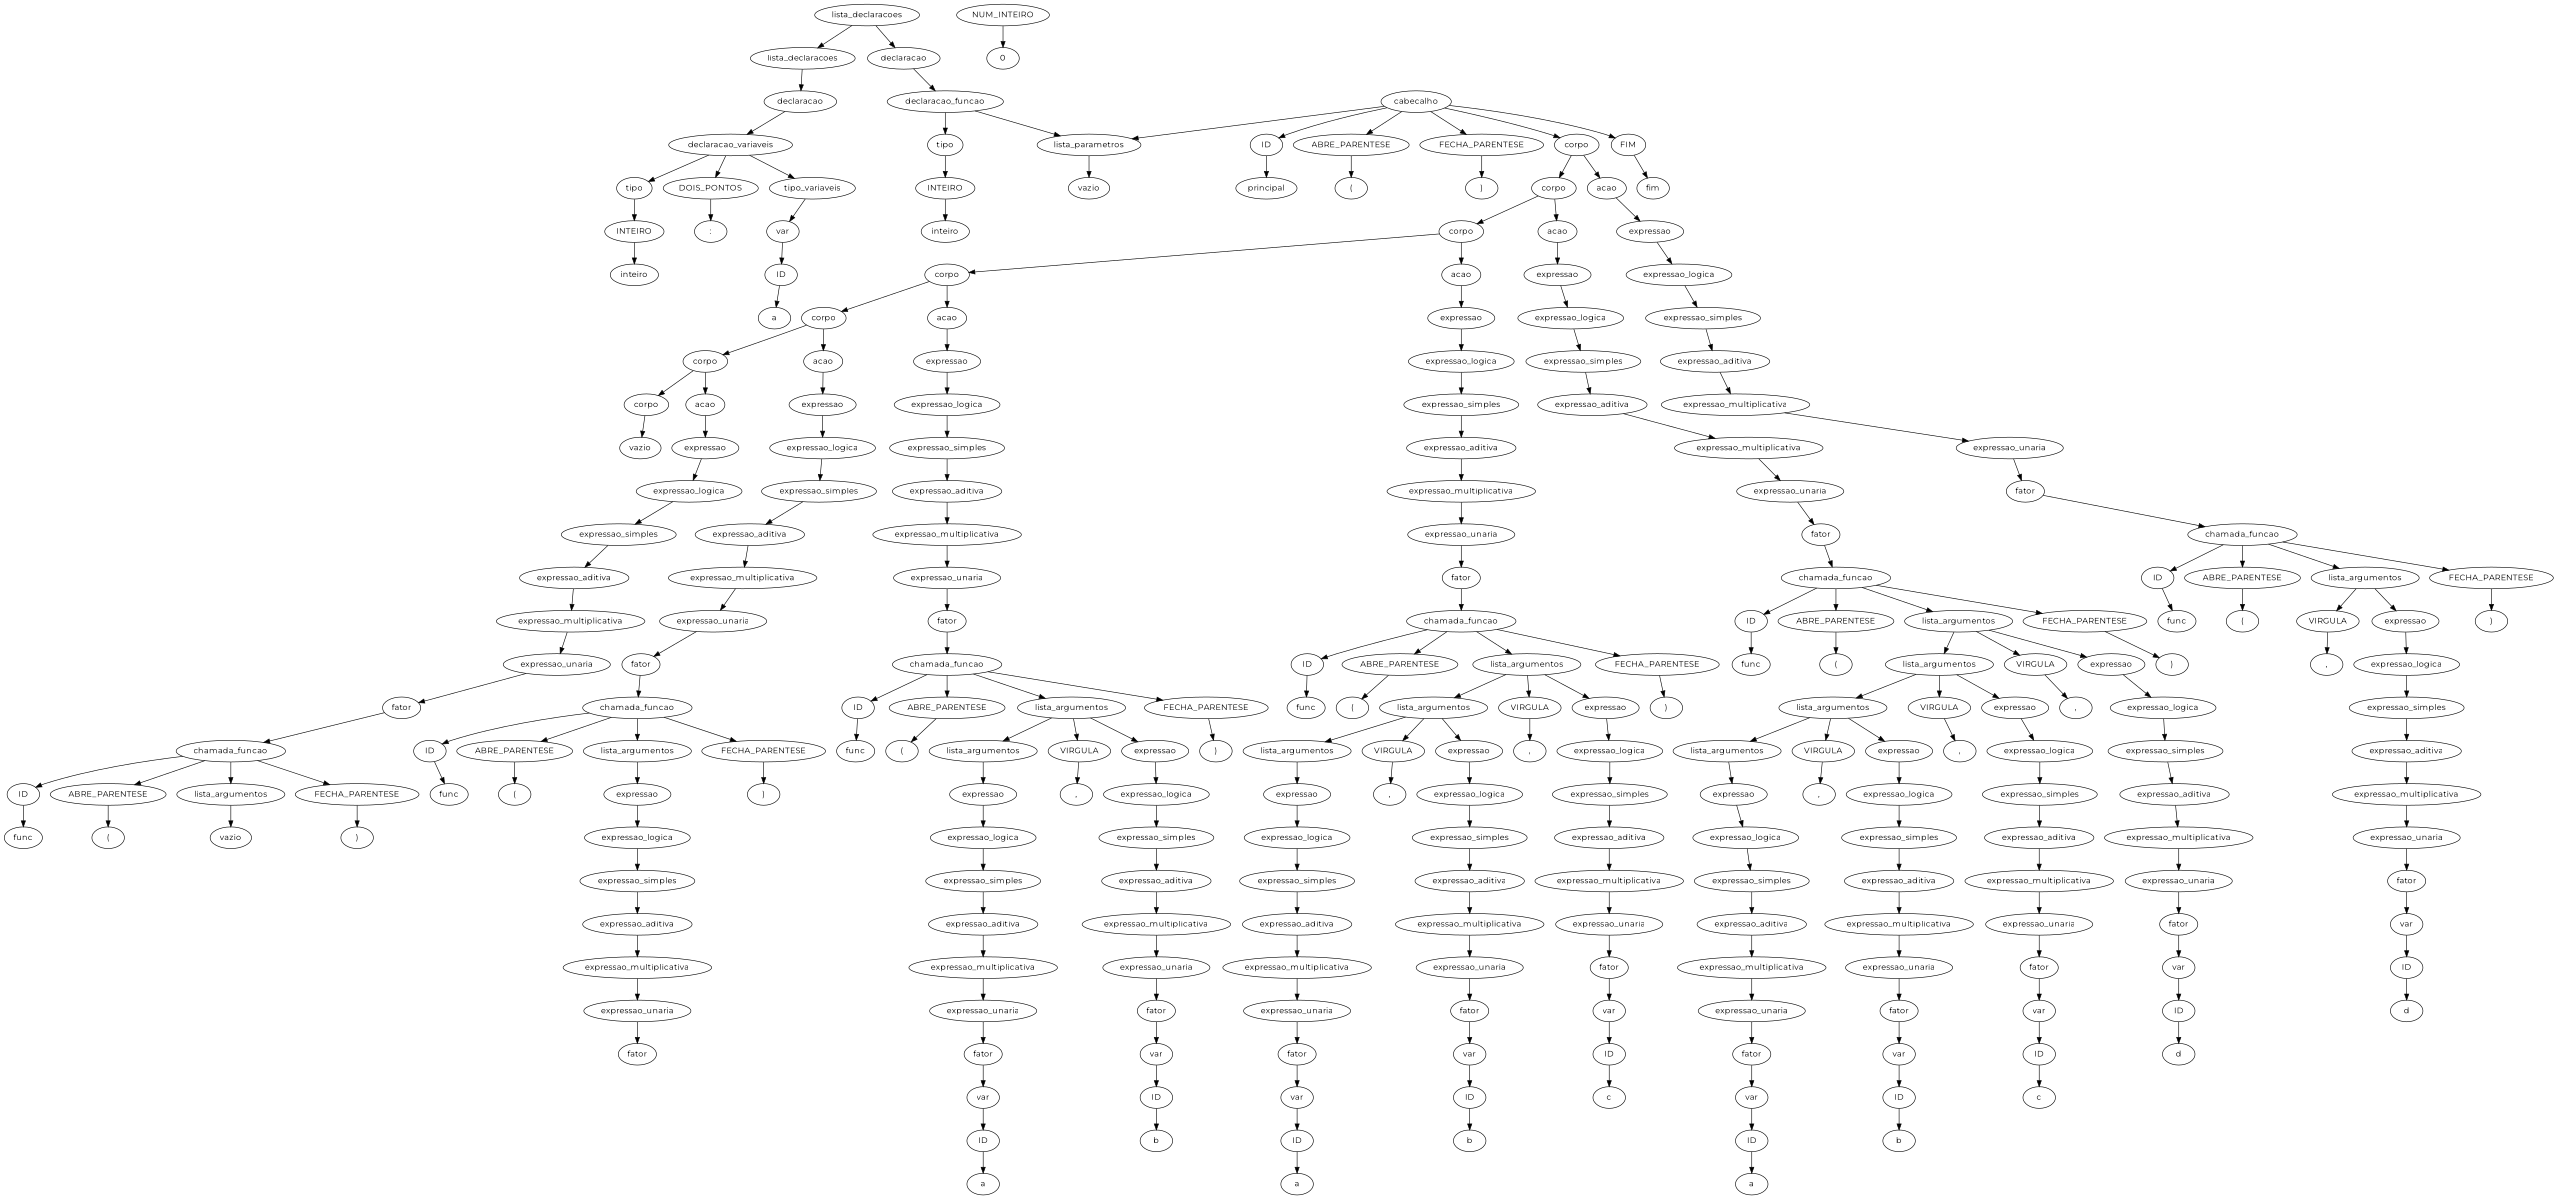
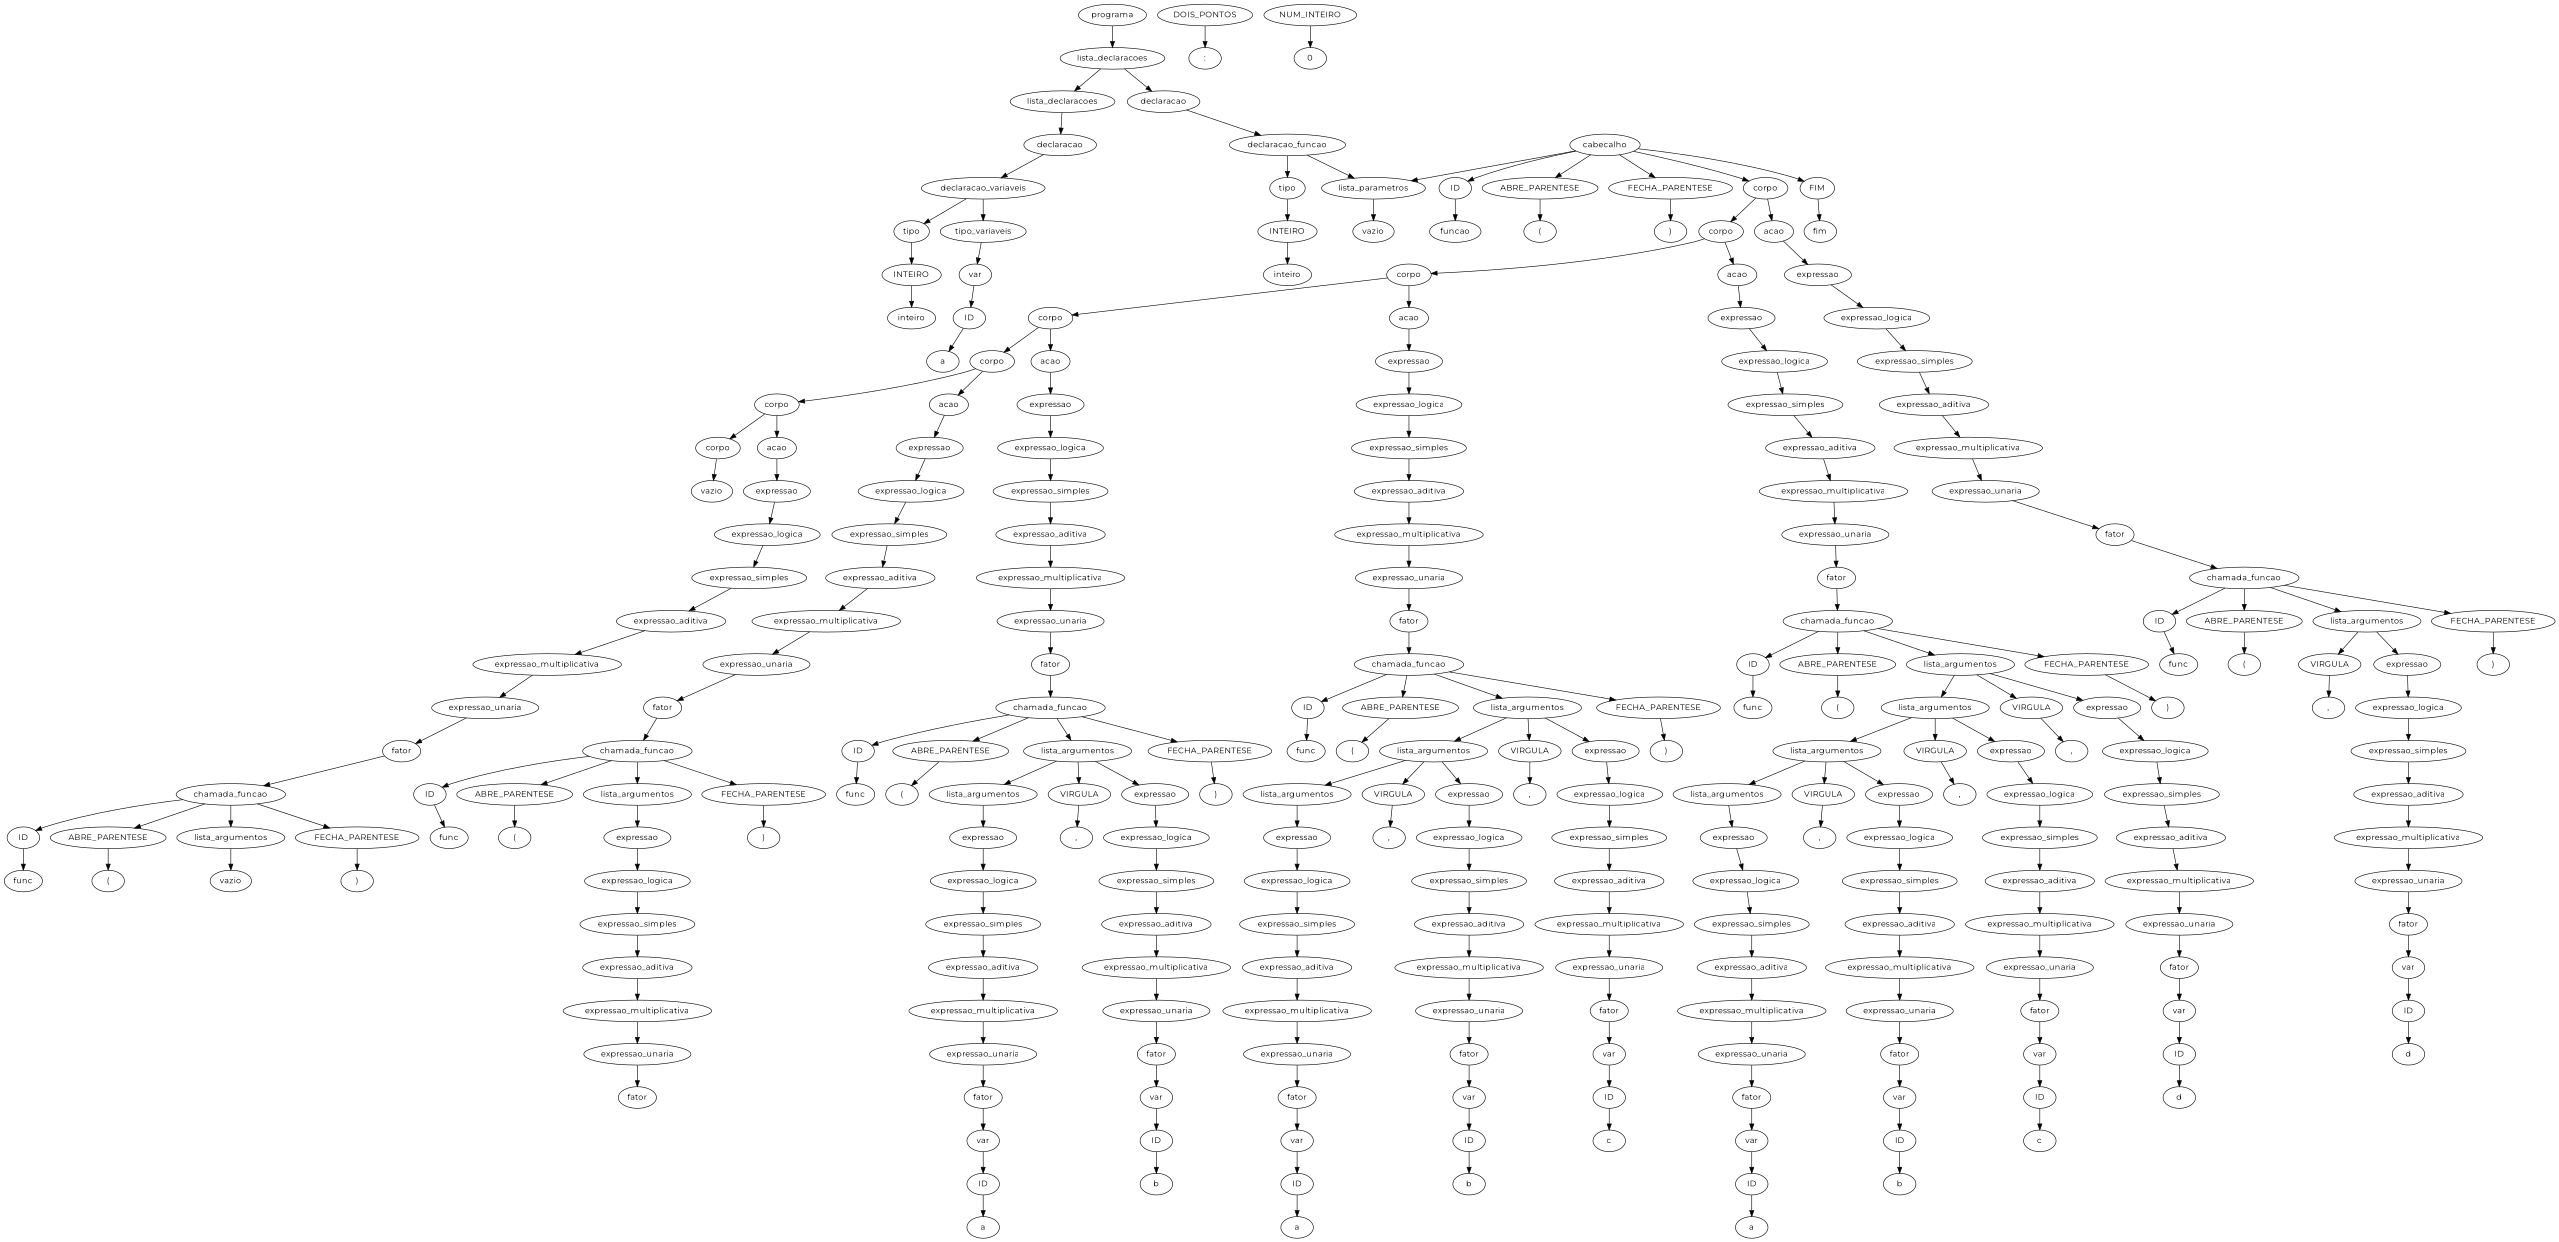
none -> (1112, 15)
(722, 164) -> none
(1266, 188) -> (1455, 232)
